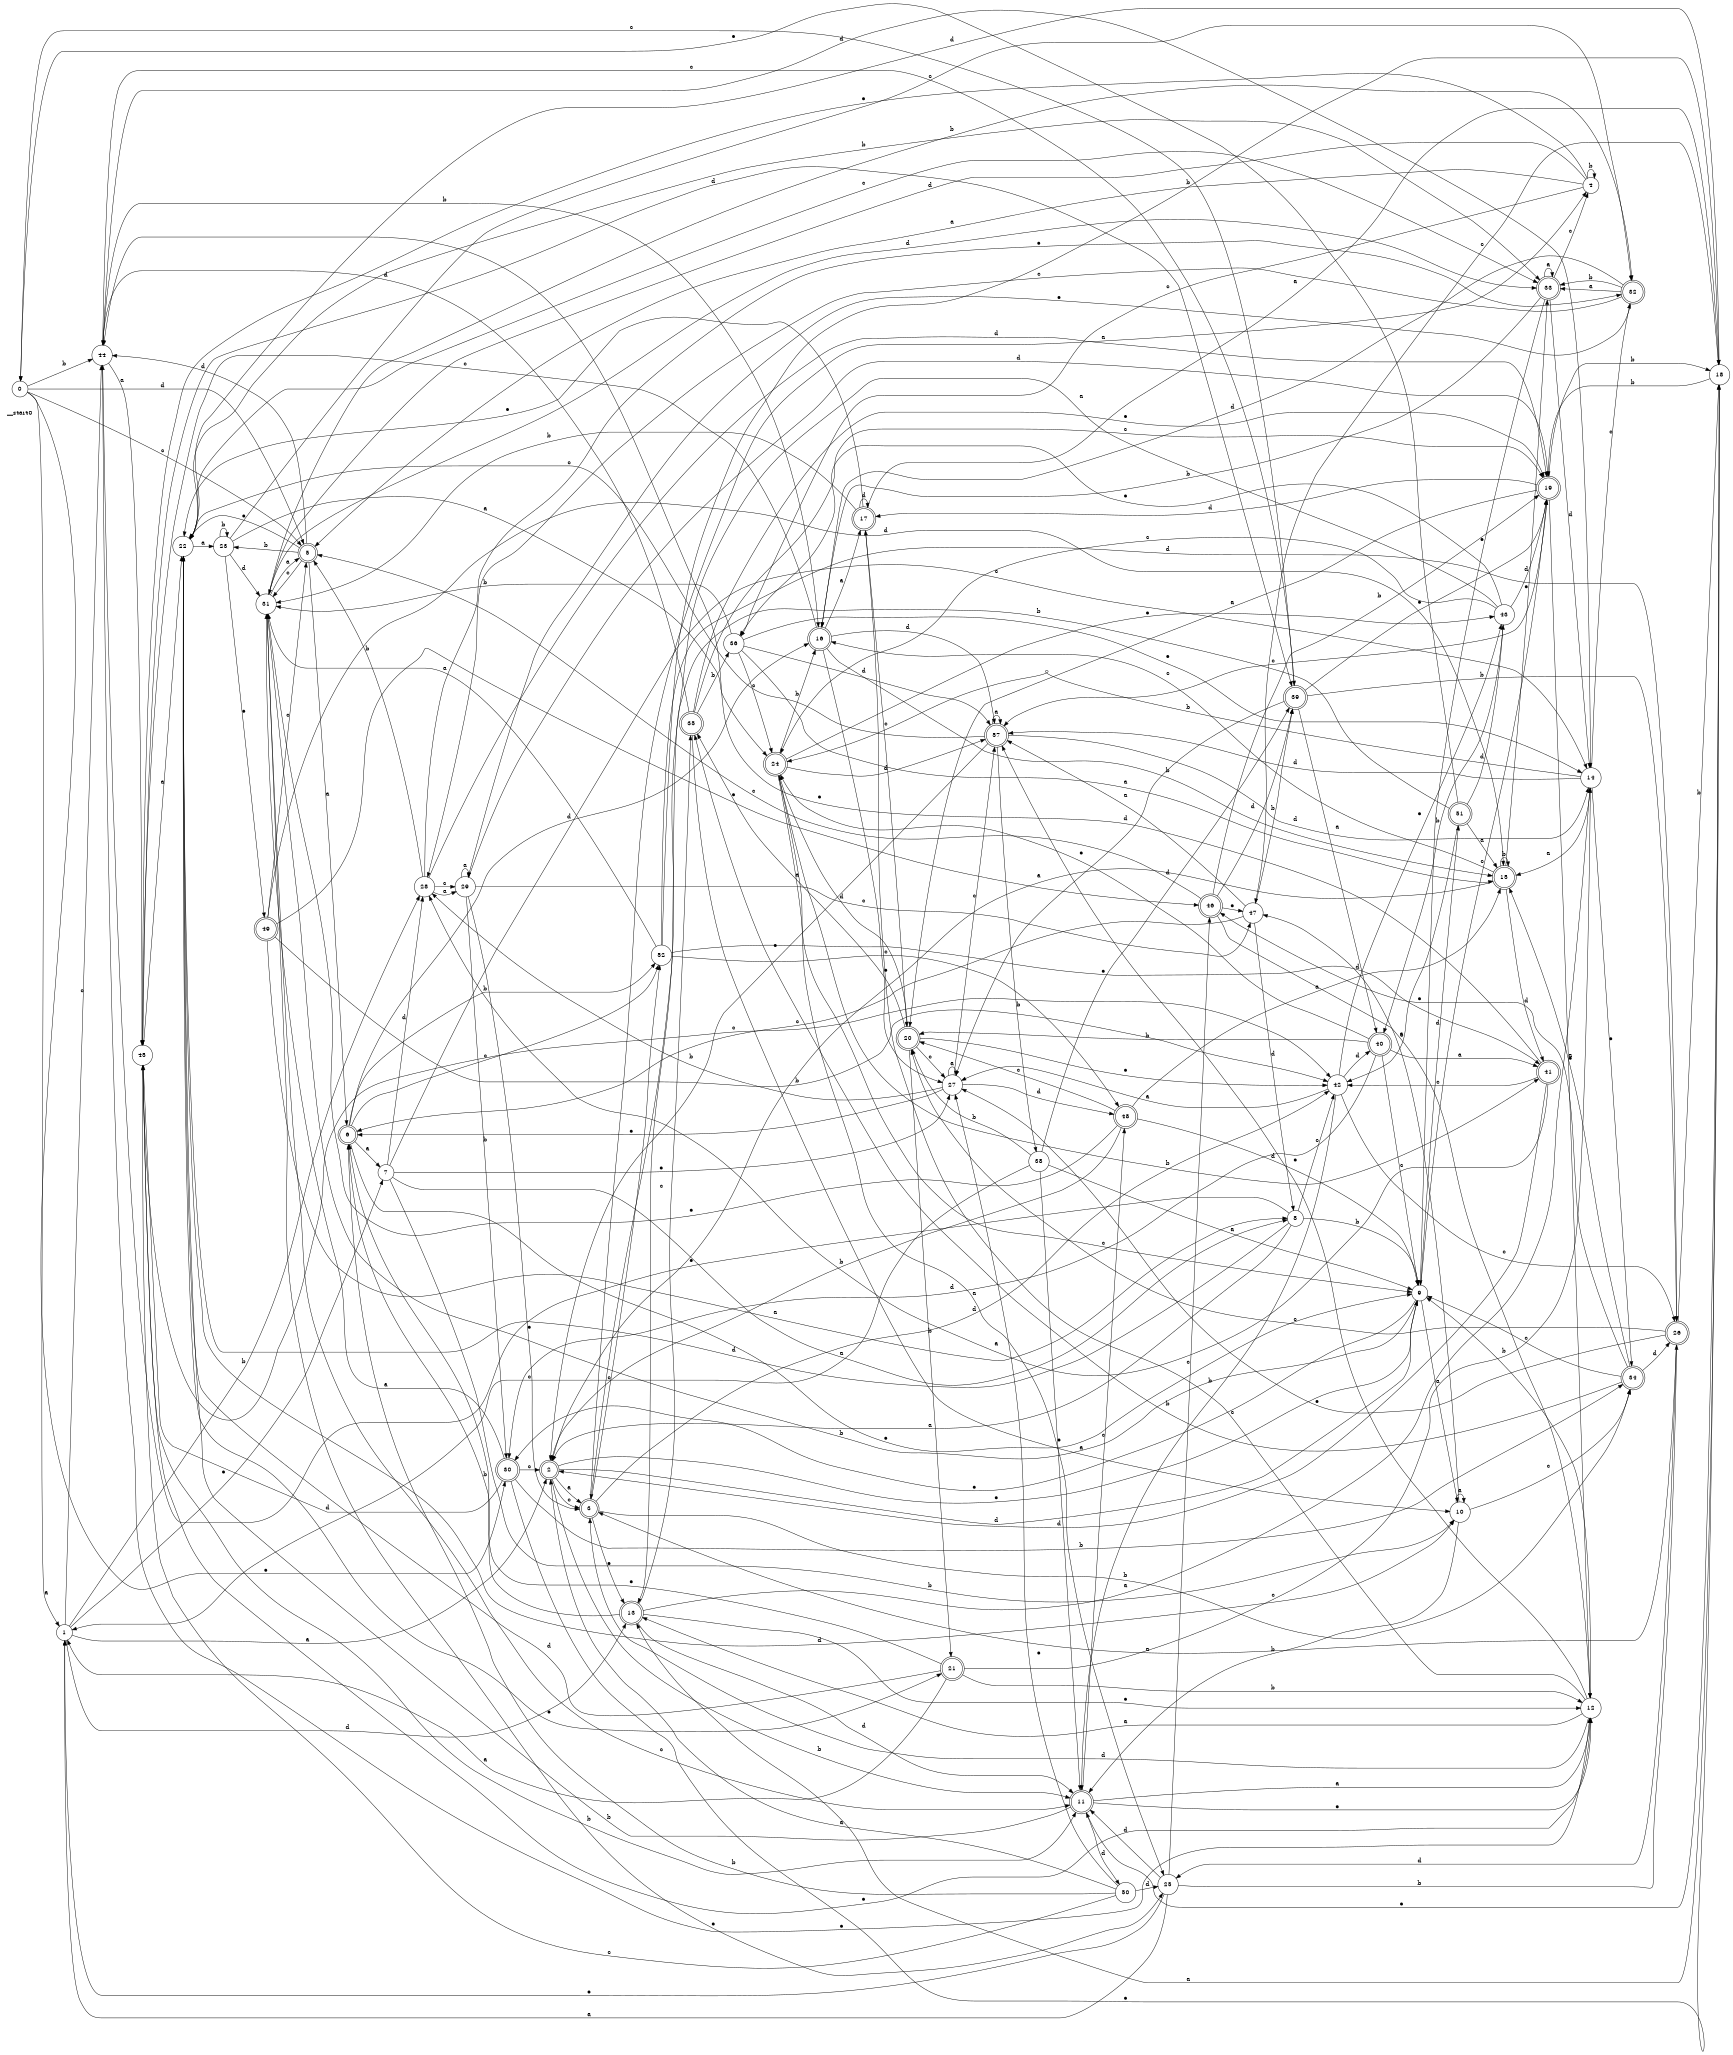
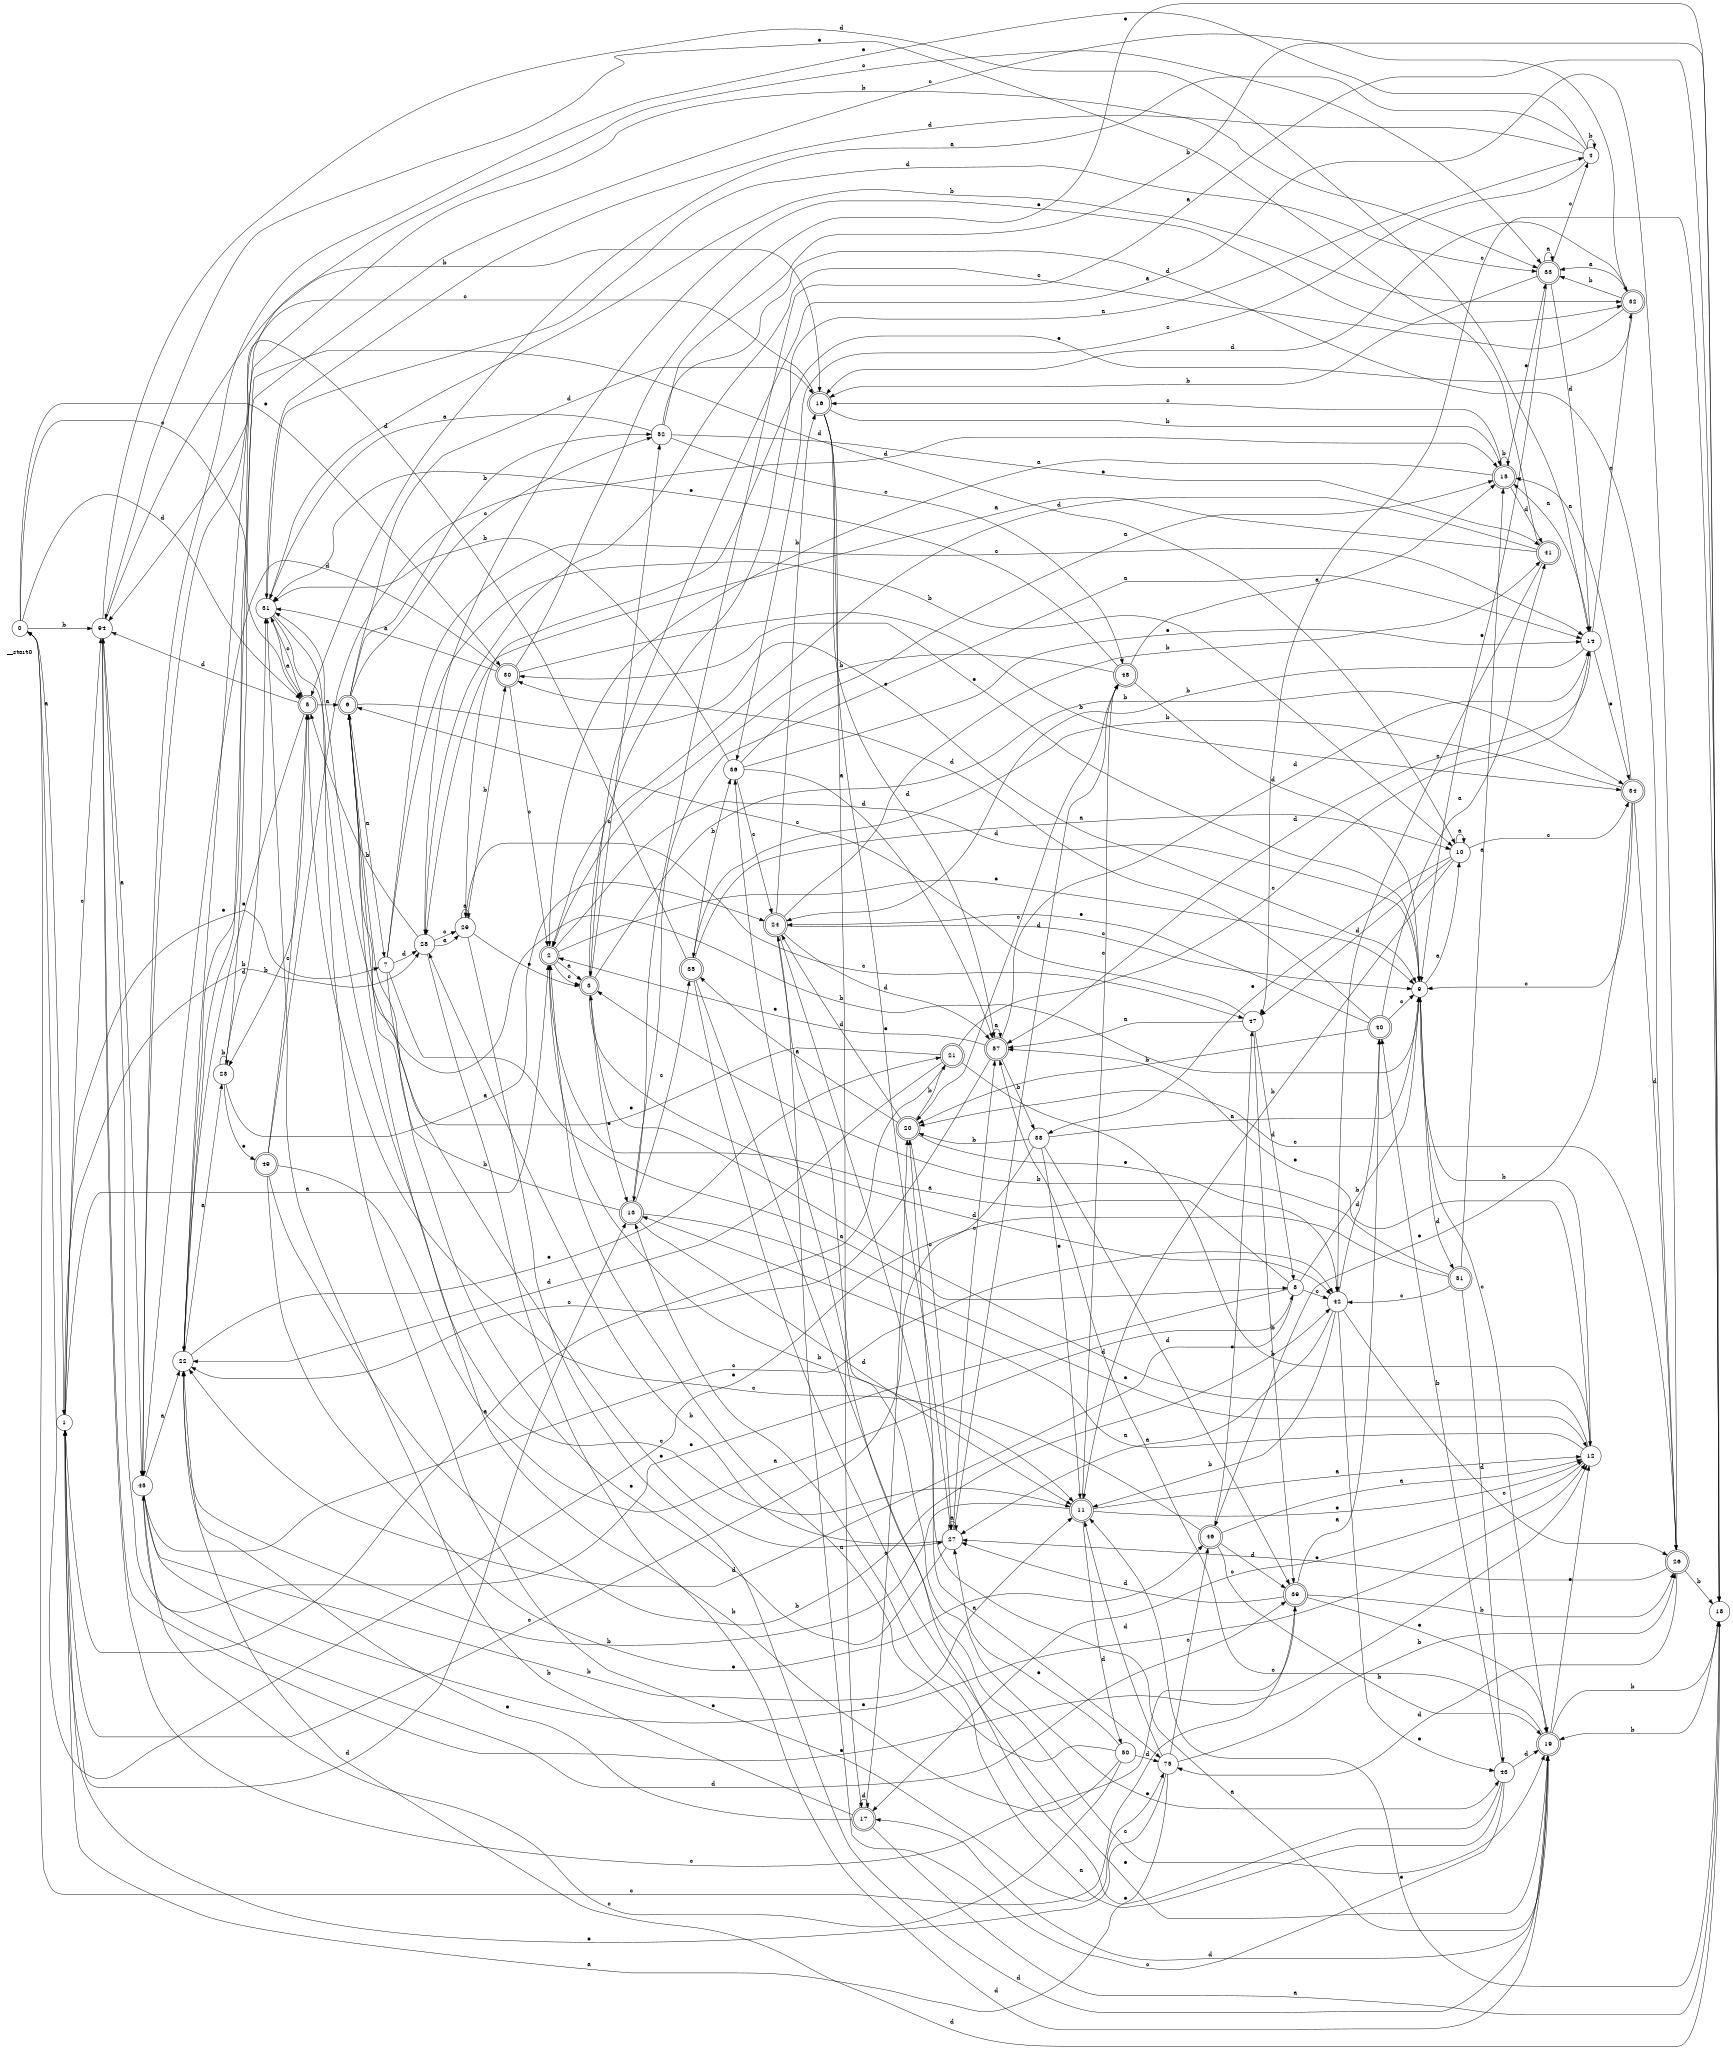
(102, 355) -> (102, 628)
none -> (1251, 1000)
(1168, 1885) -> (1168, 1764)
